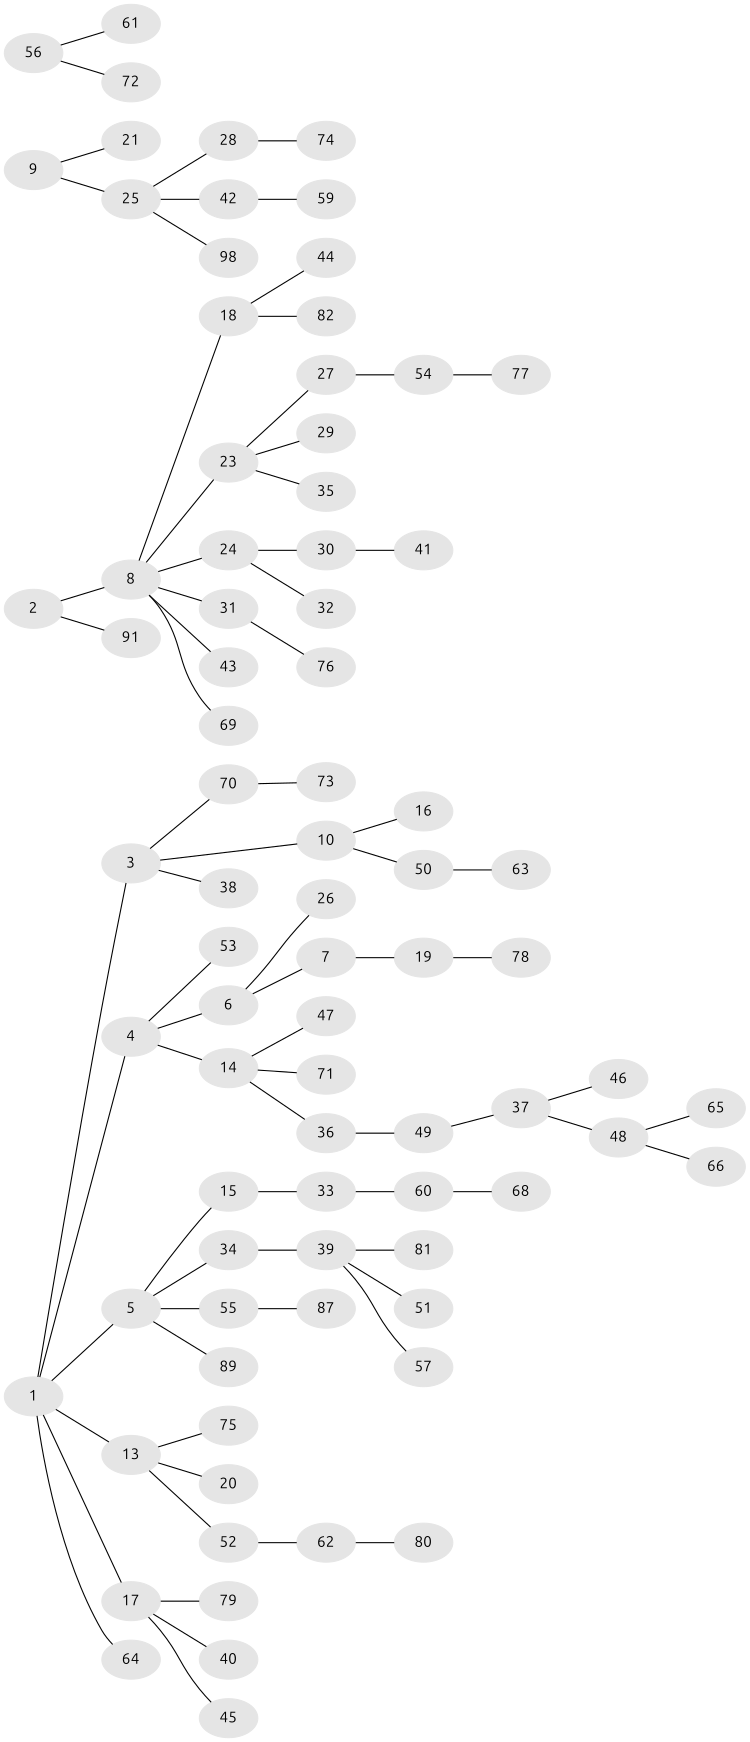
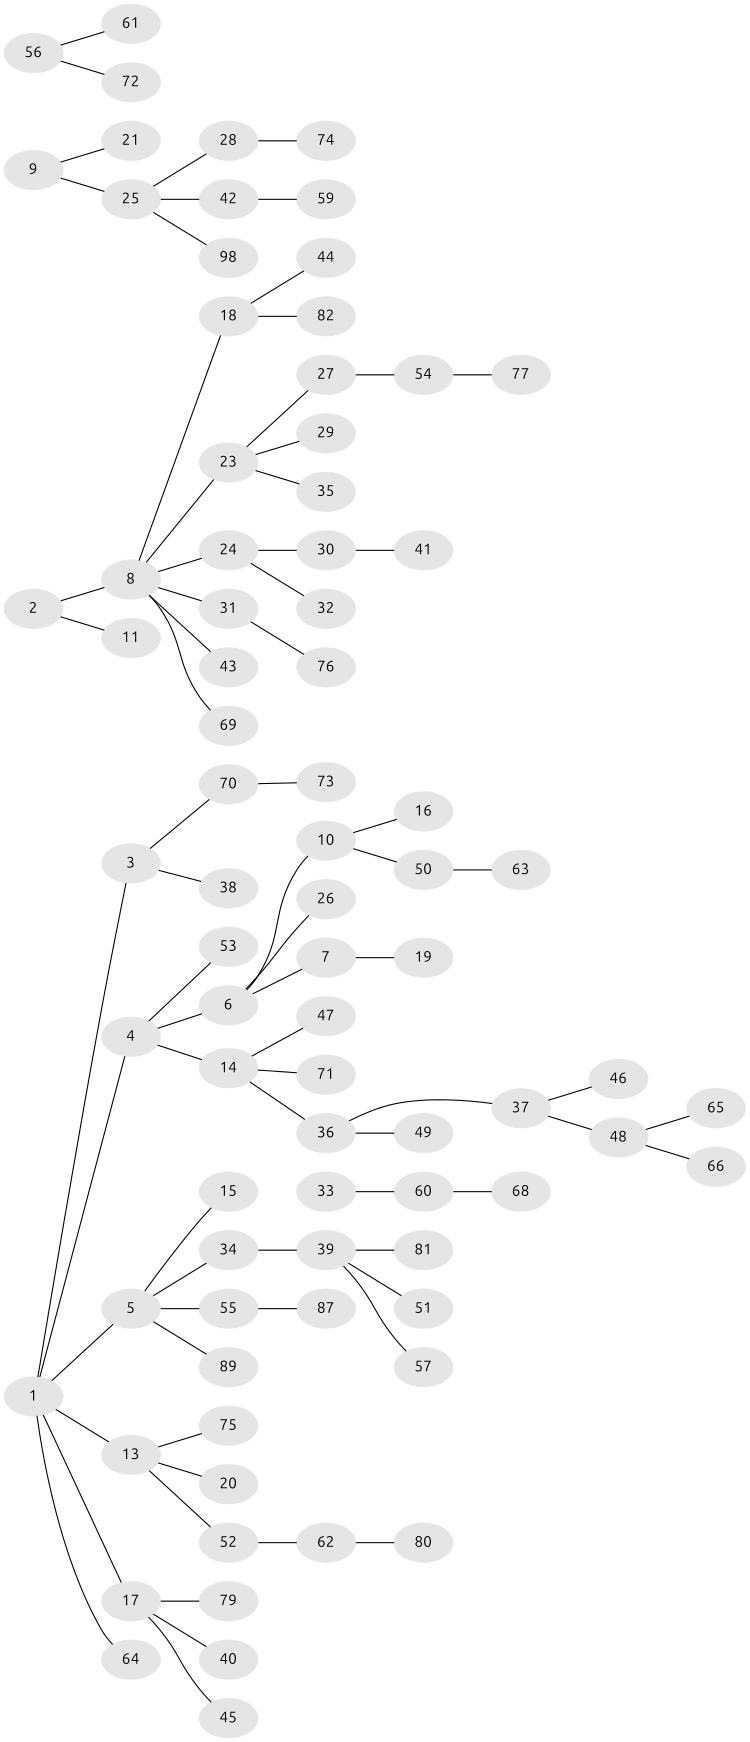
(131, 638) -> (131, 638)
(229, 852) -> (277, 923)
(521, 958) -> none
(472, 1121) -> (419, 1101)
(278, 1192) -> none
